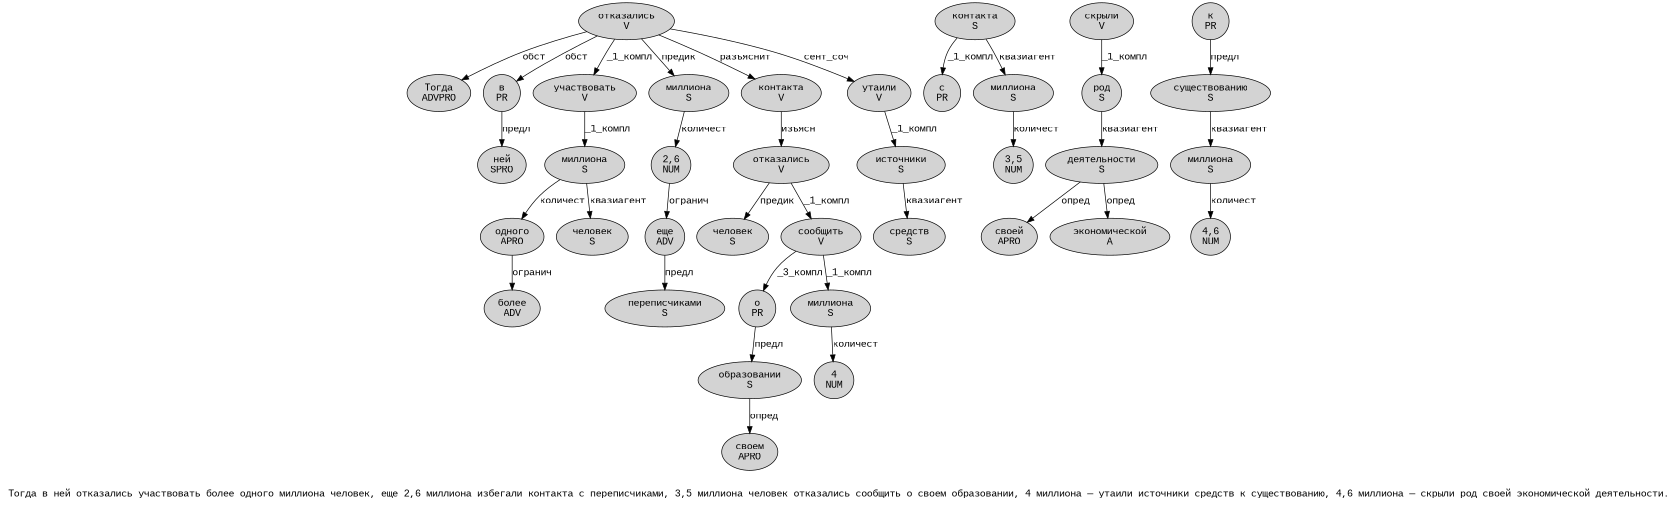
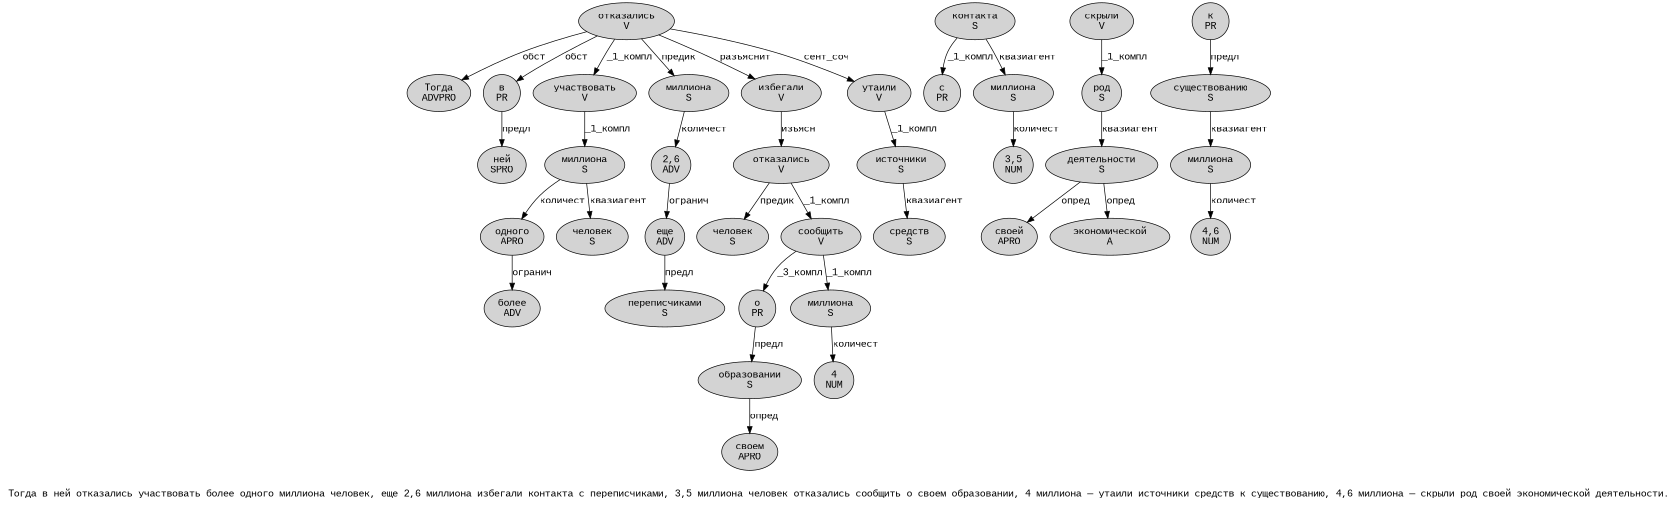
(781, 93) -> (781, 93)
(671, 165) -> (671, 165)
